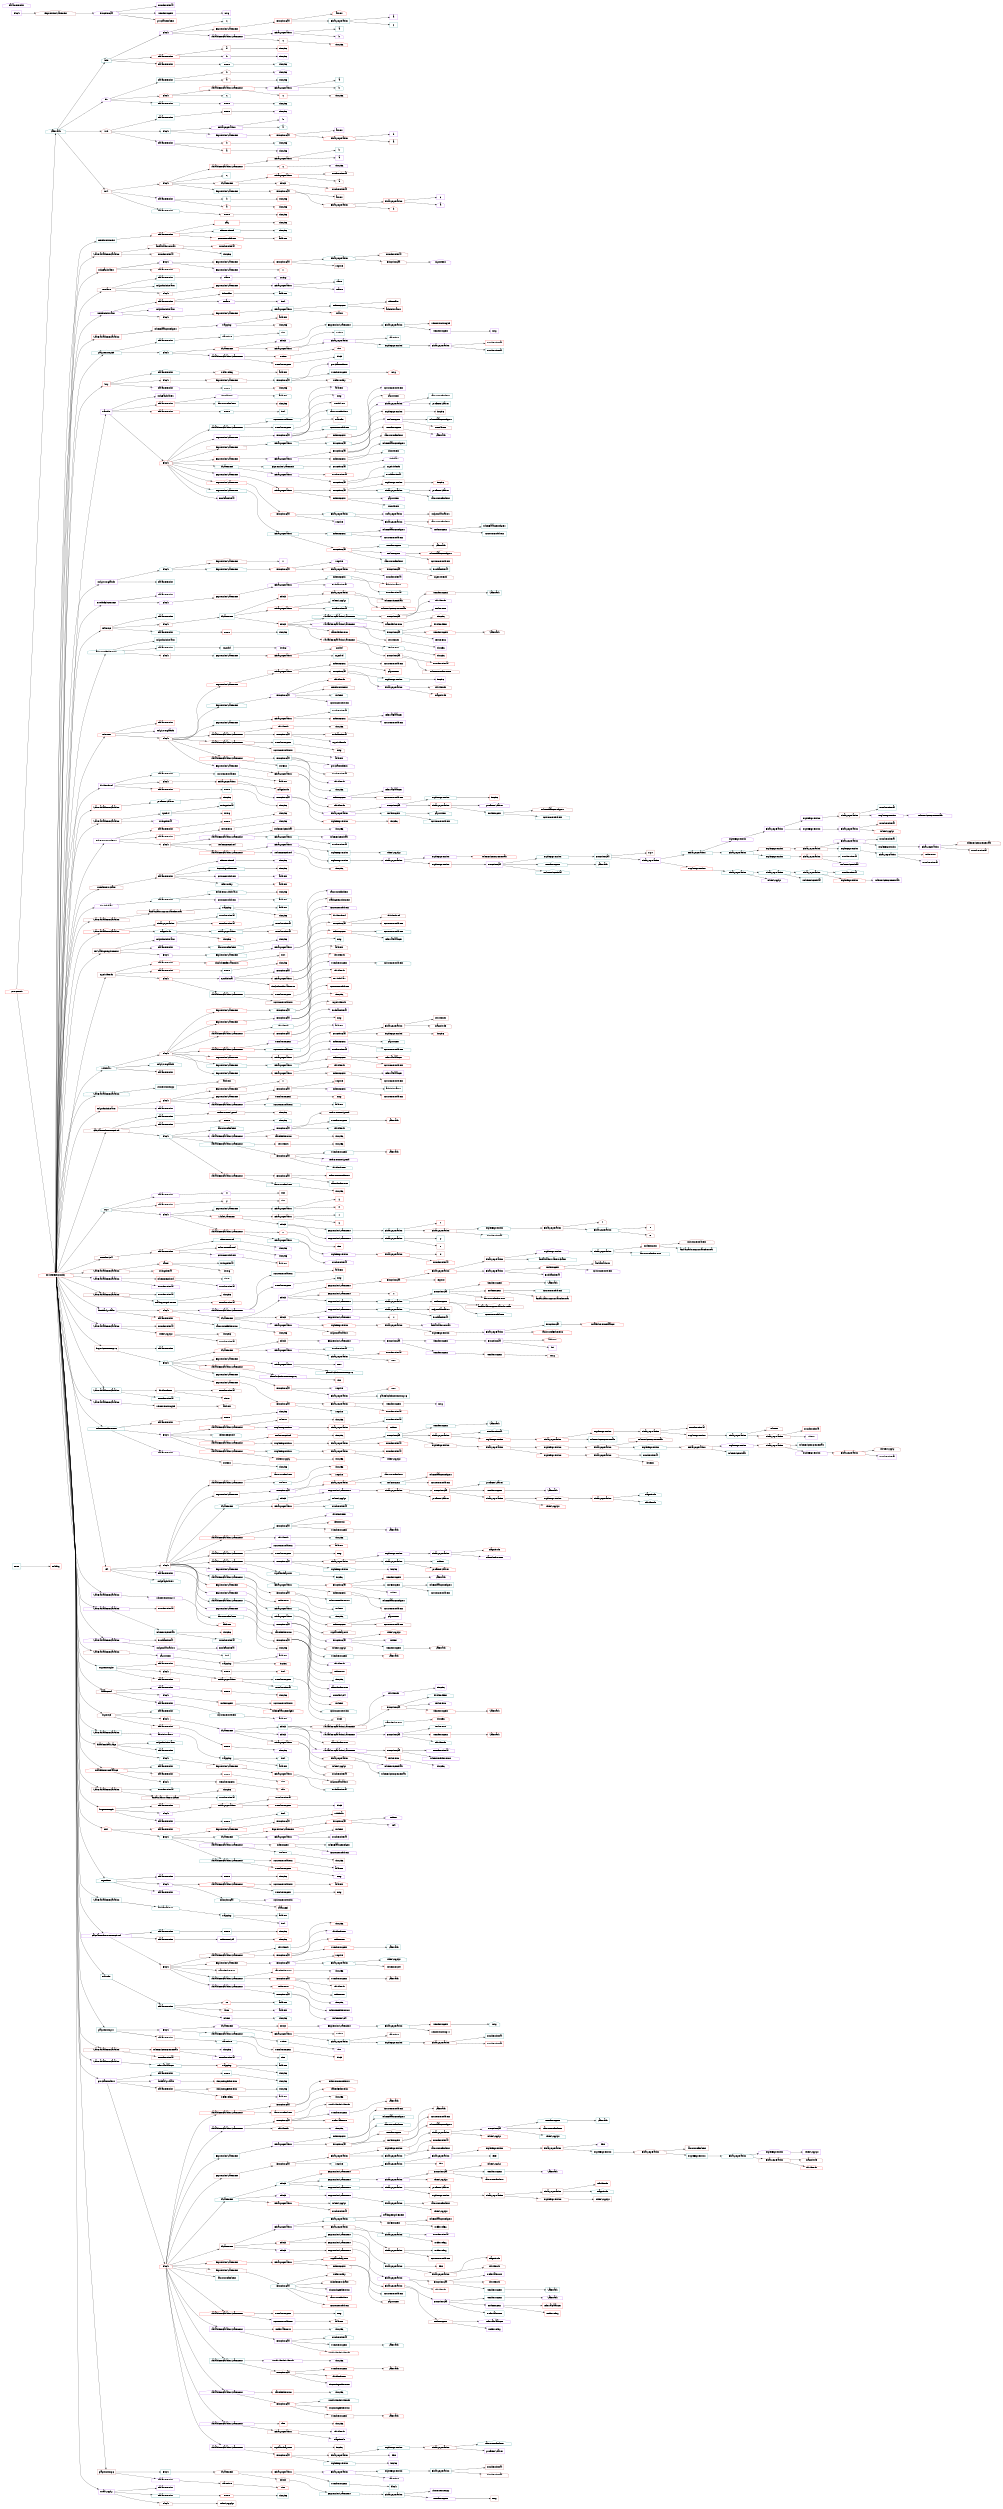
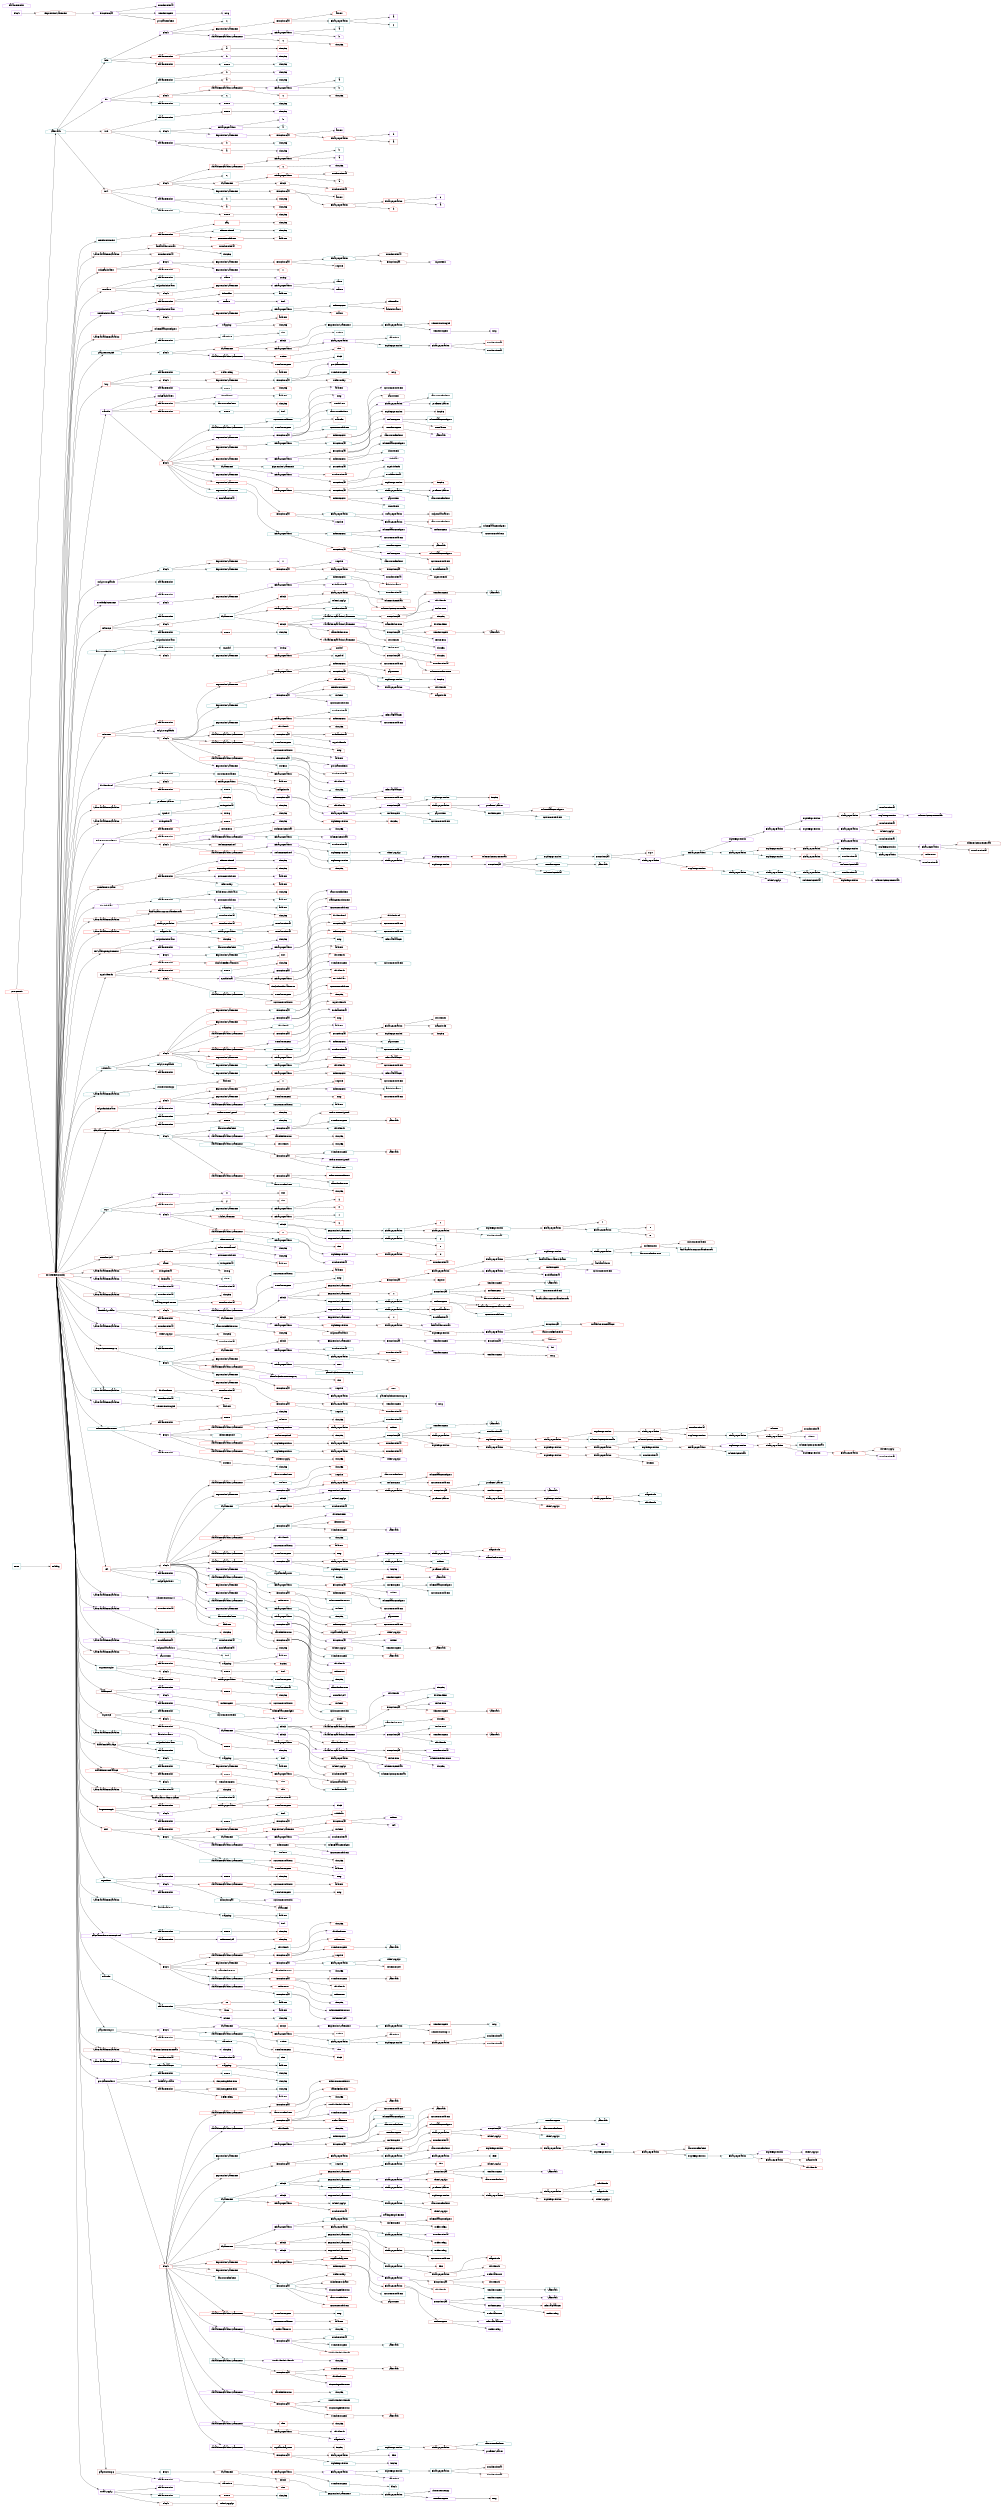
(227, 868) -> (227, 868)
(166, 1279) -> (166, 1279)
